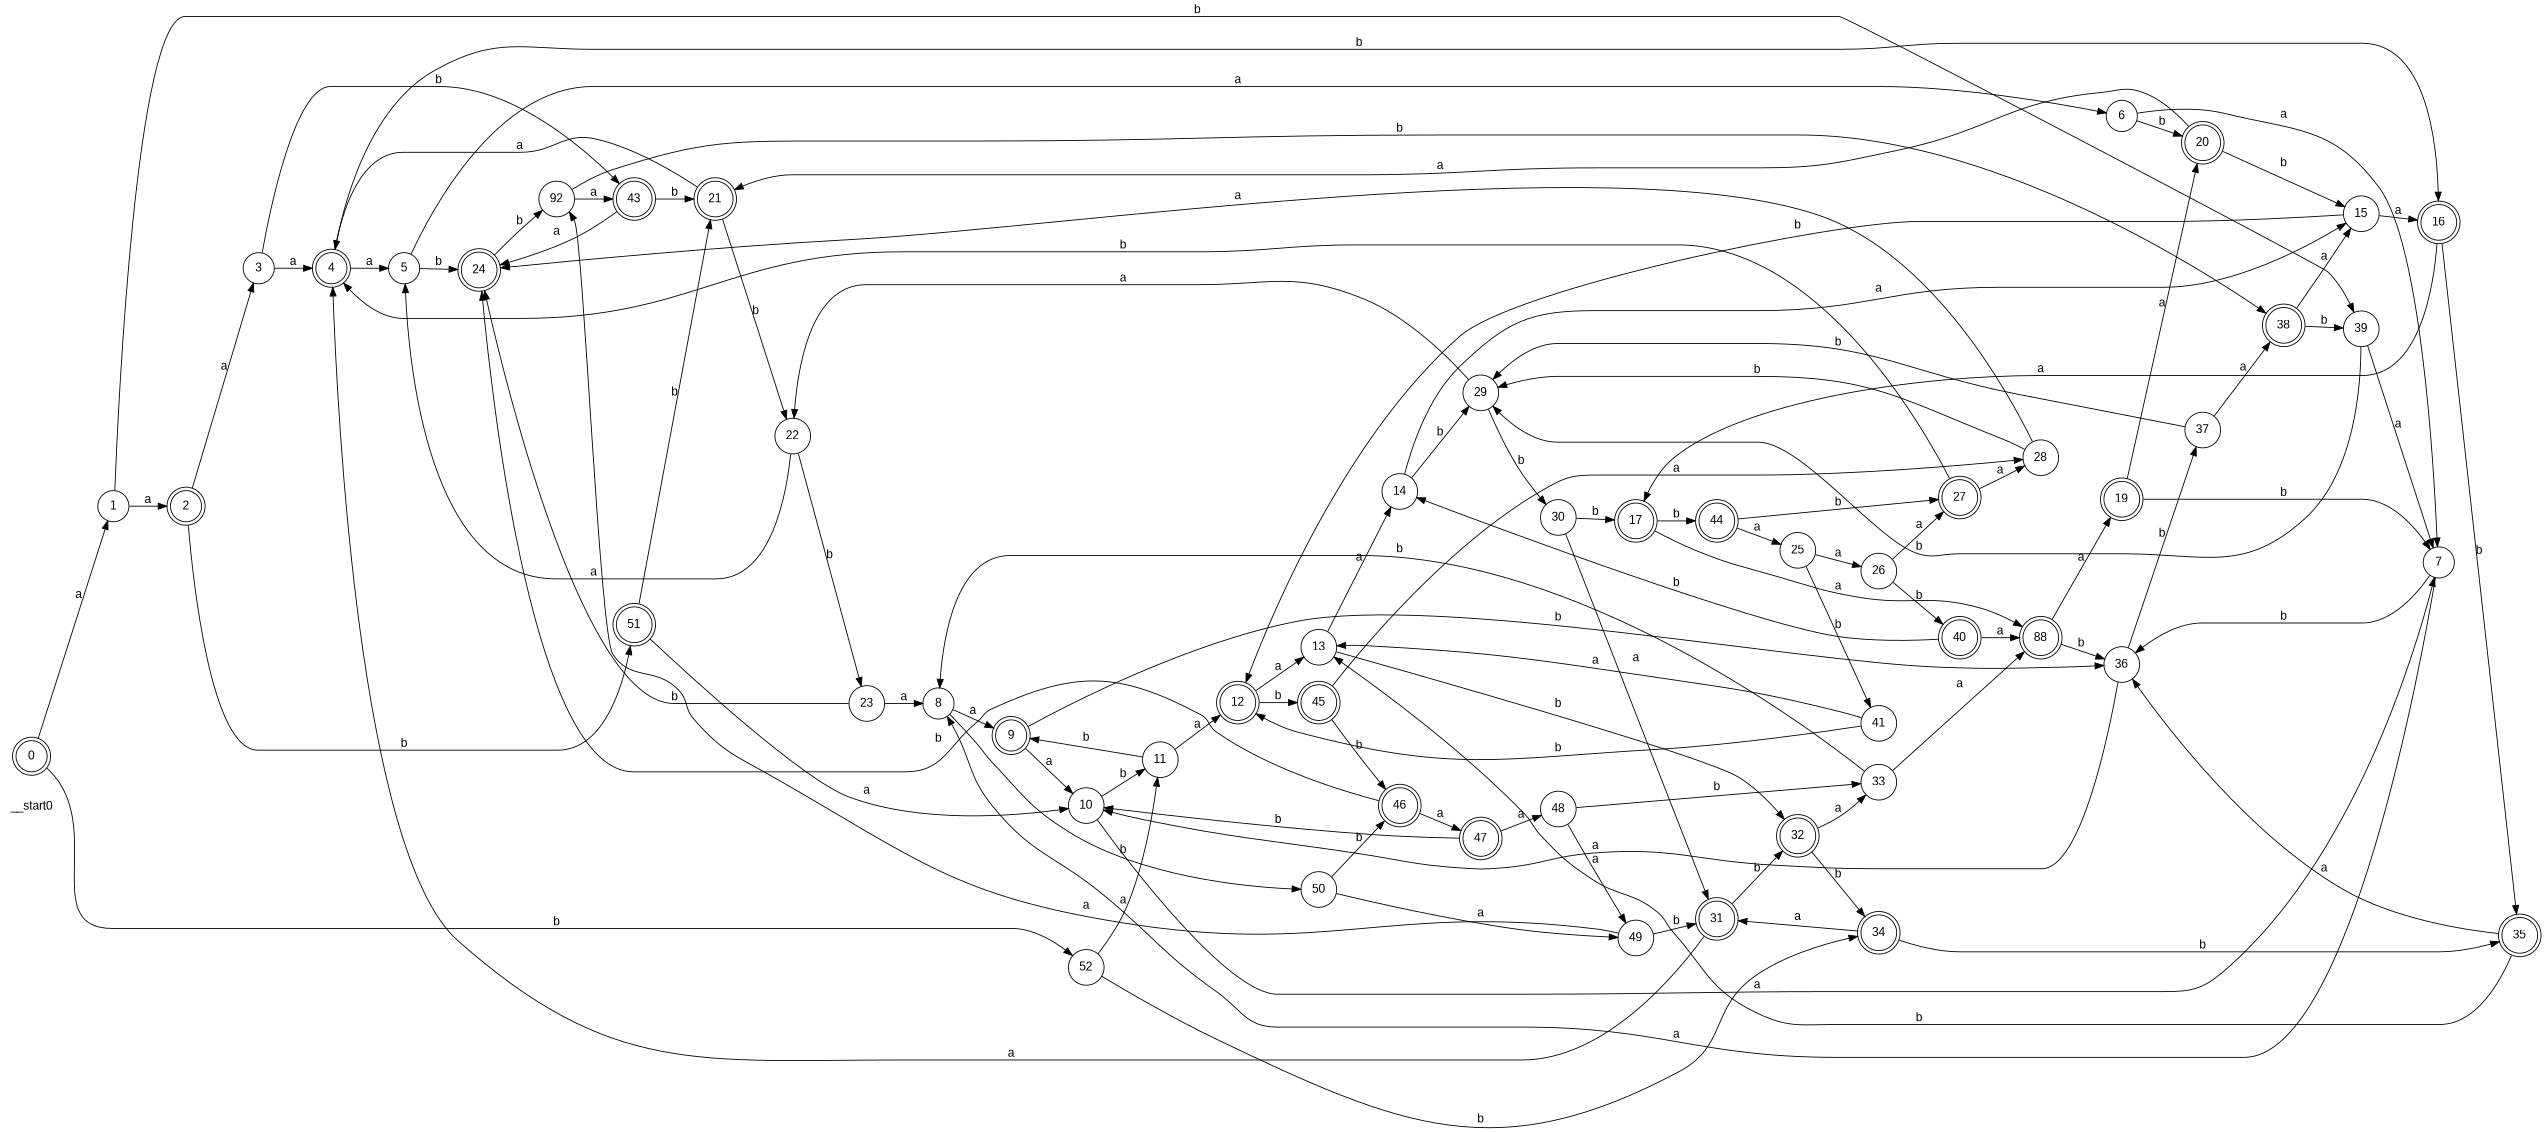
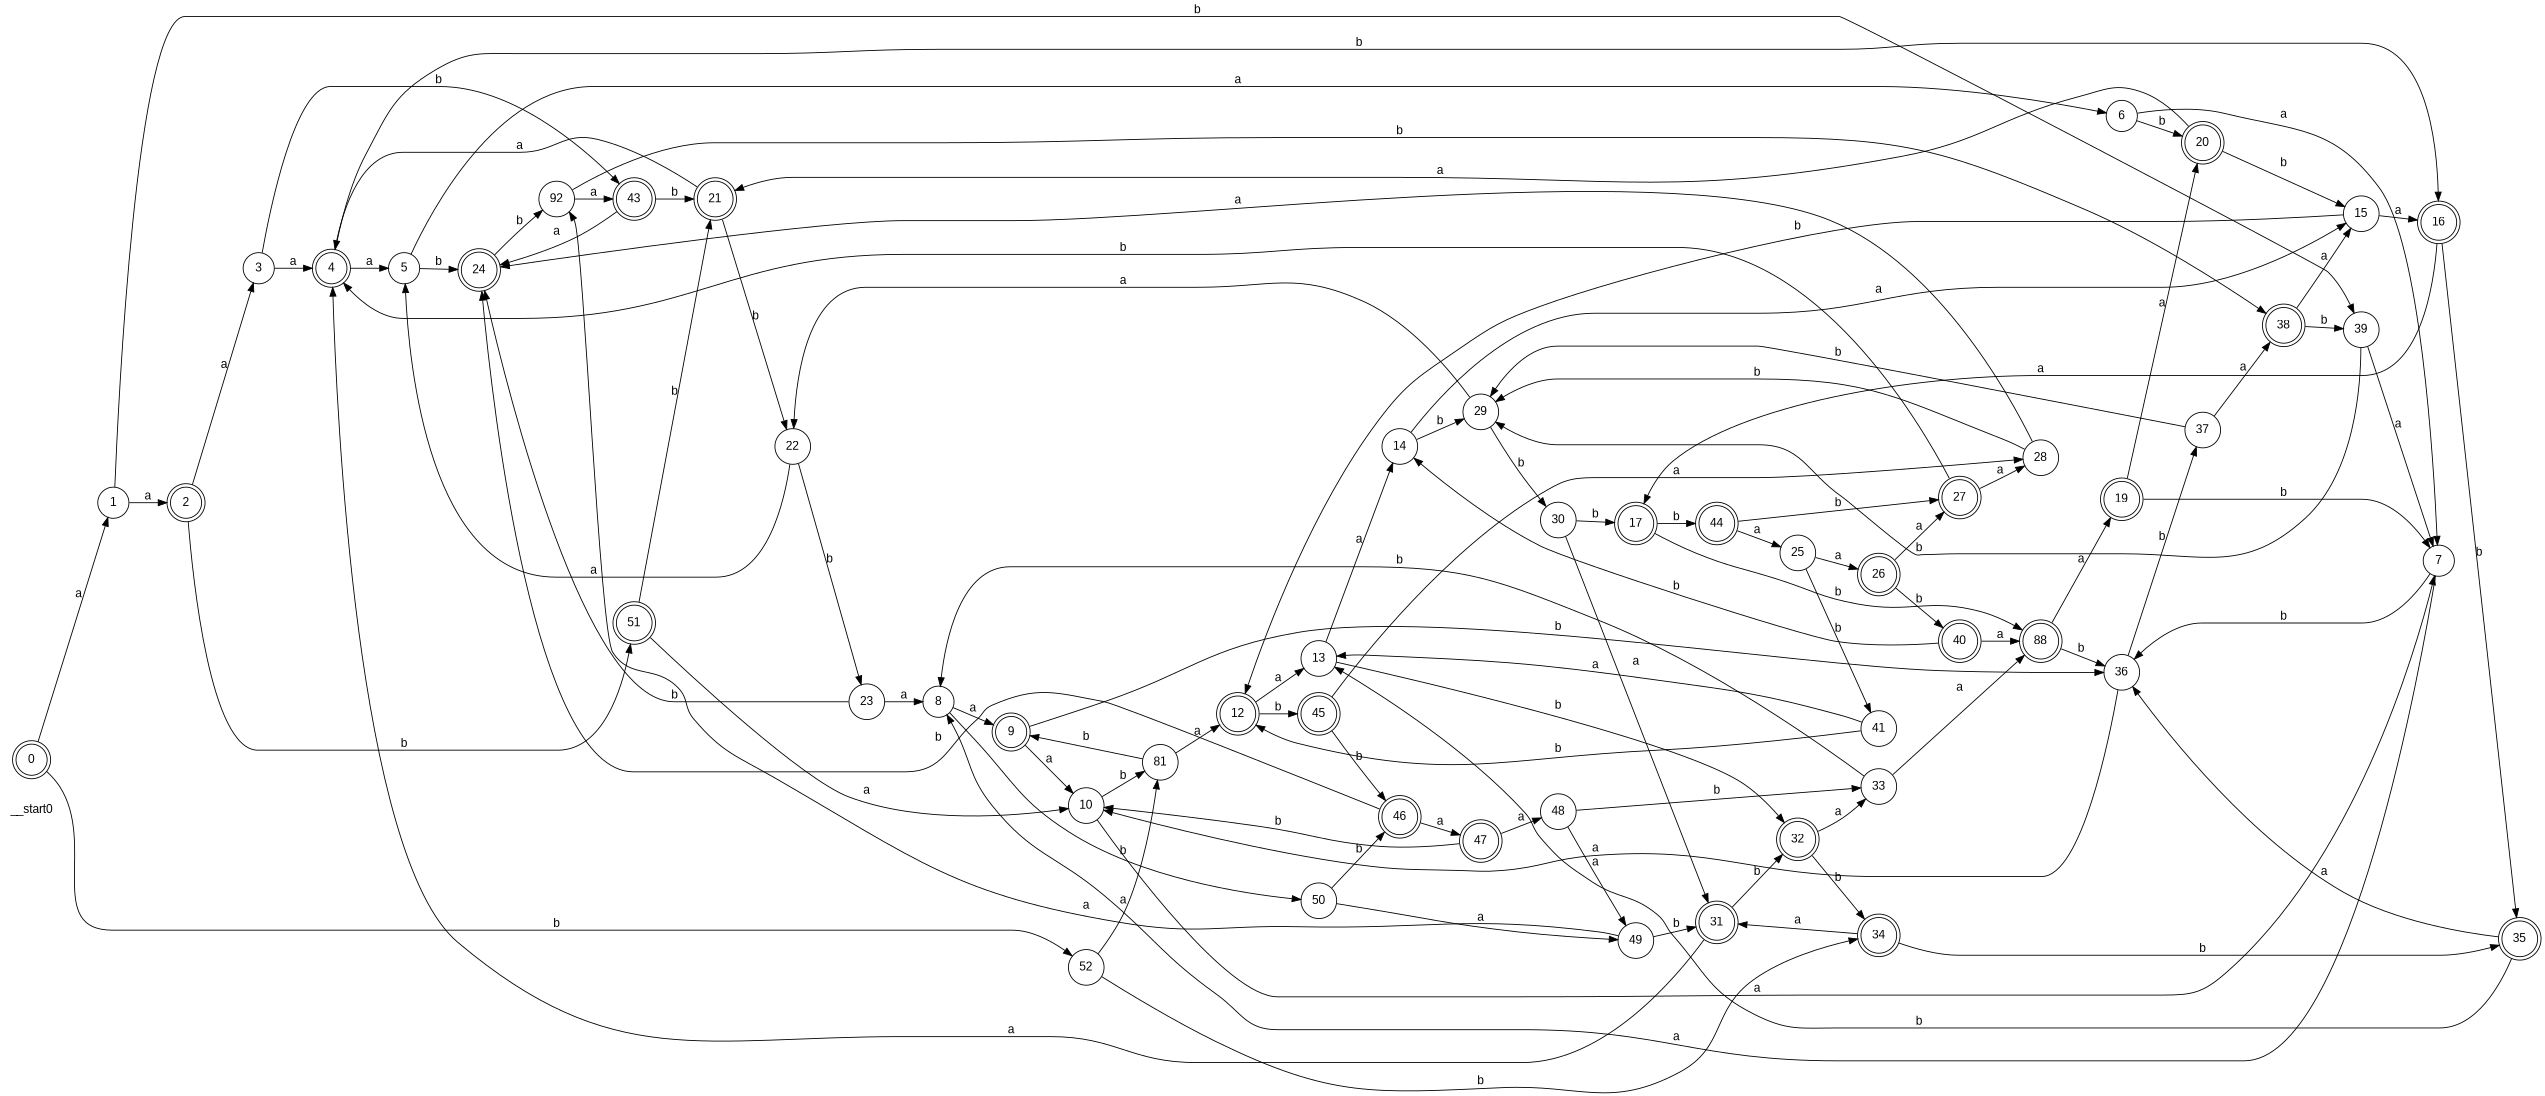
(1879, 571) -> (1879, 575)
(1838, 586) -> (1838, 592)
(1160, 760) -> (1160, 762)
